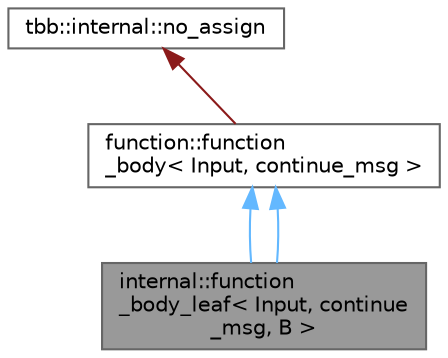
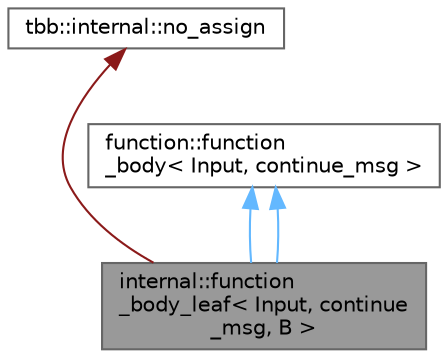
(207, 94) -> (66, 176)
